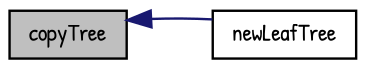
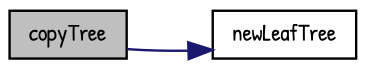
(182, 19) -> (158, 51)
